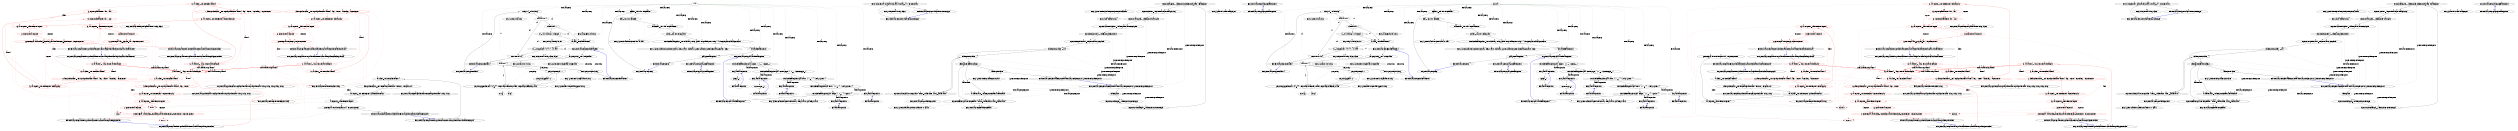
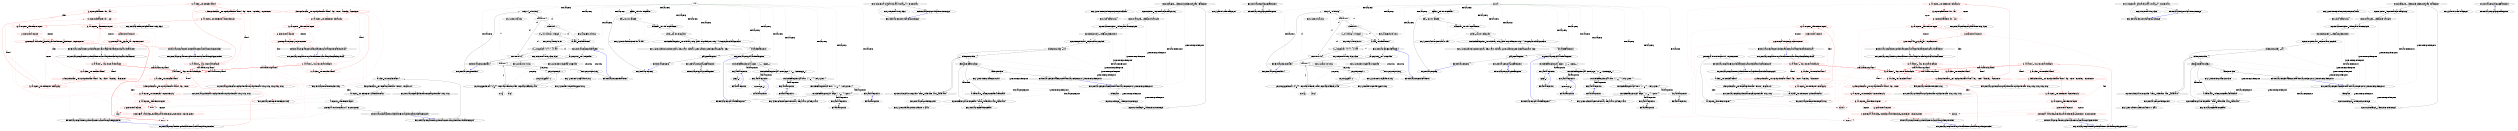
(116, 89) -> (116, 89)
